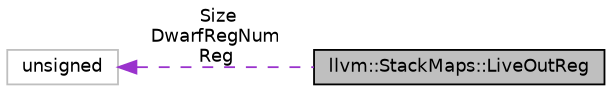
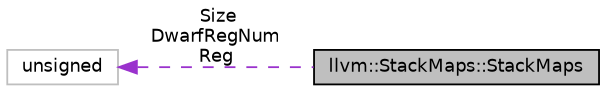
(459, 67) -> (457, 67)
